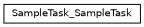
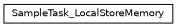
(72, 14) -> (88, 14)
